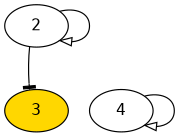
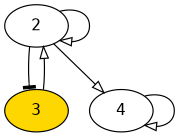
none -> (75, 64)
none -> (44, 74)
